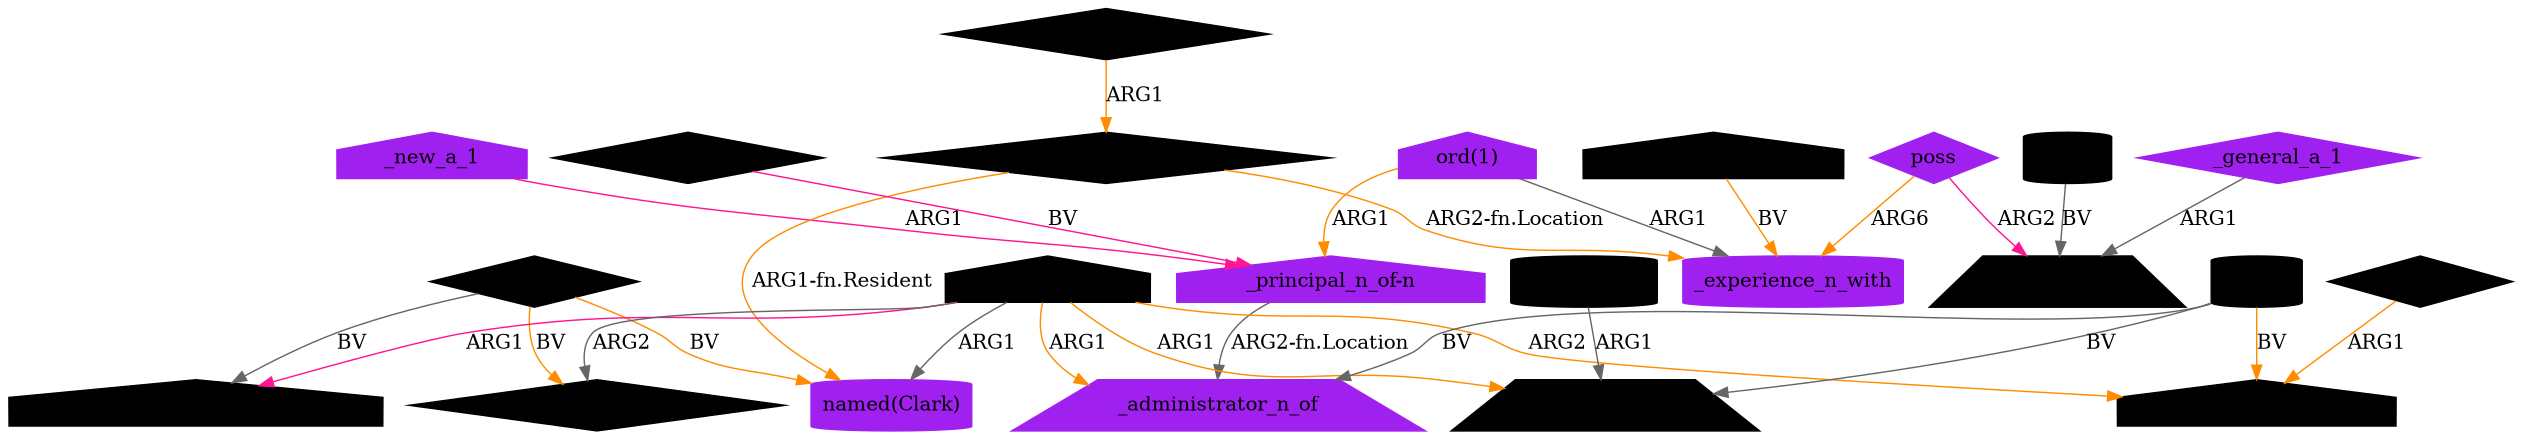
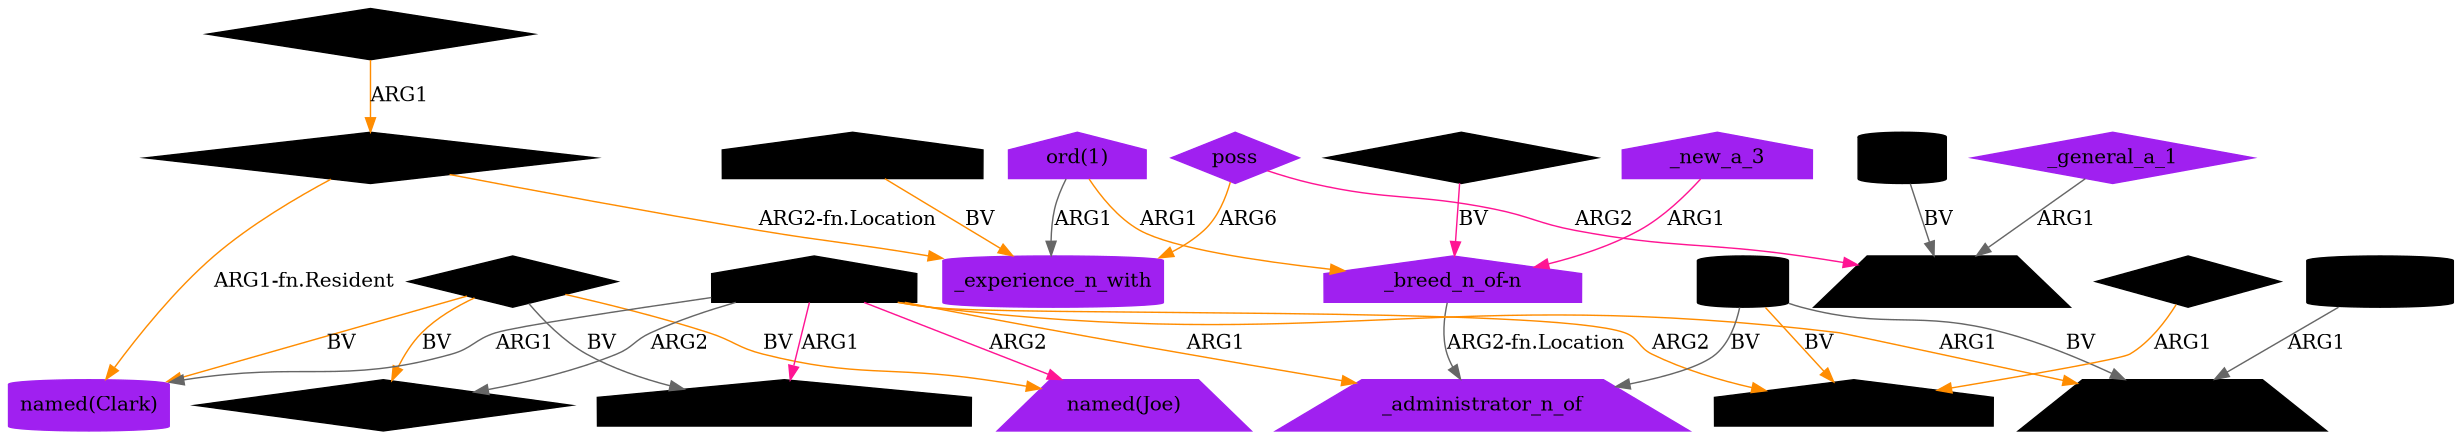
(432, 158) -> (1717, 158)
(1331, 282) -> (1453, 282)
none -> (1124, 405)
